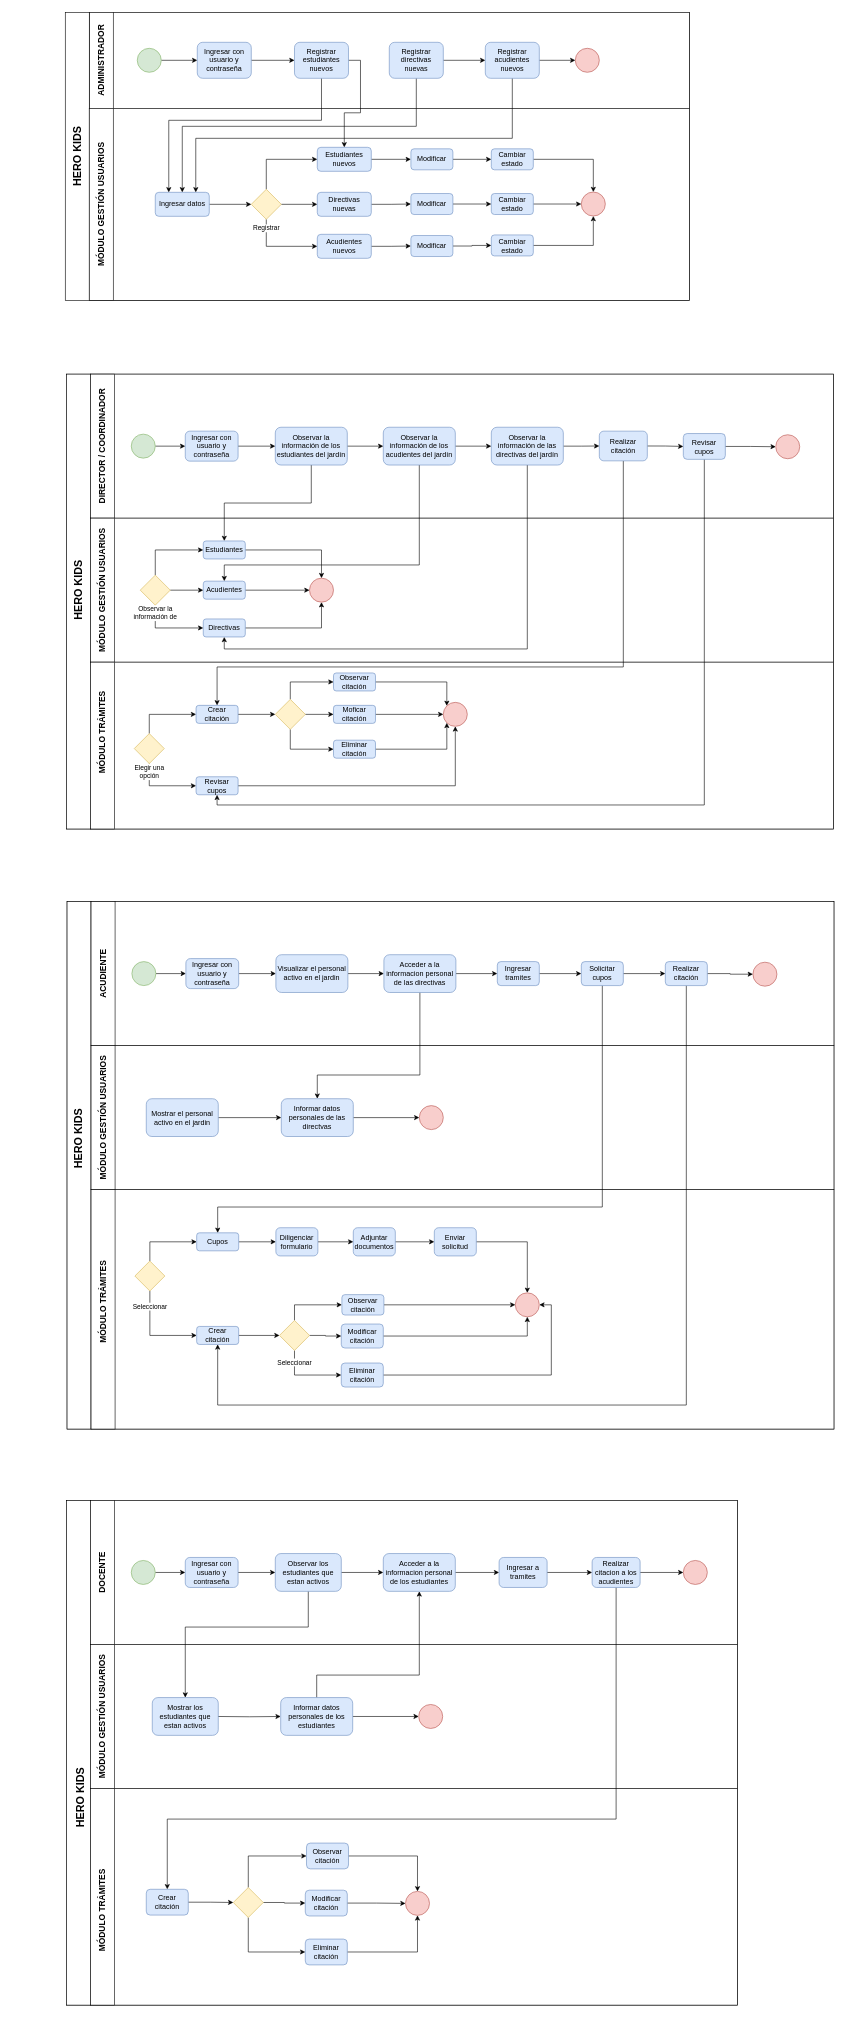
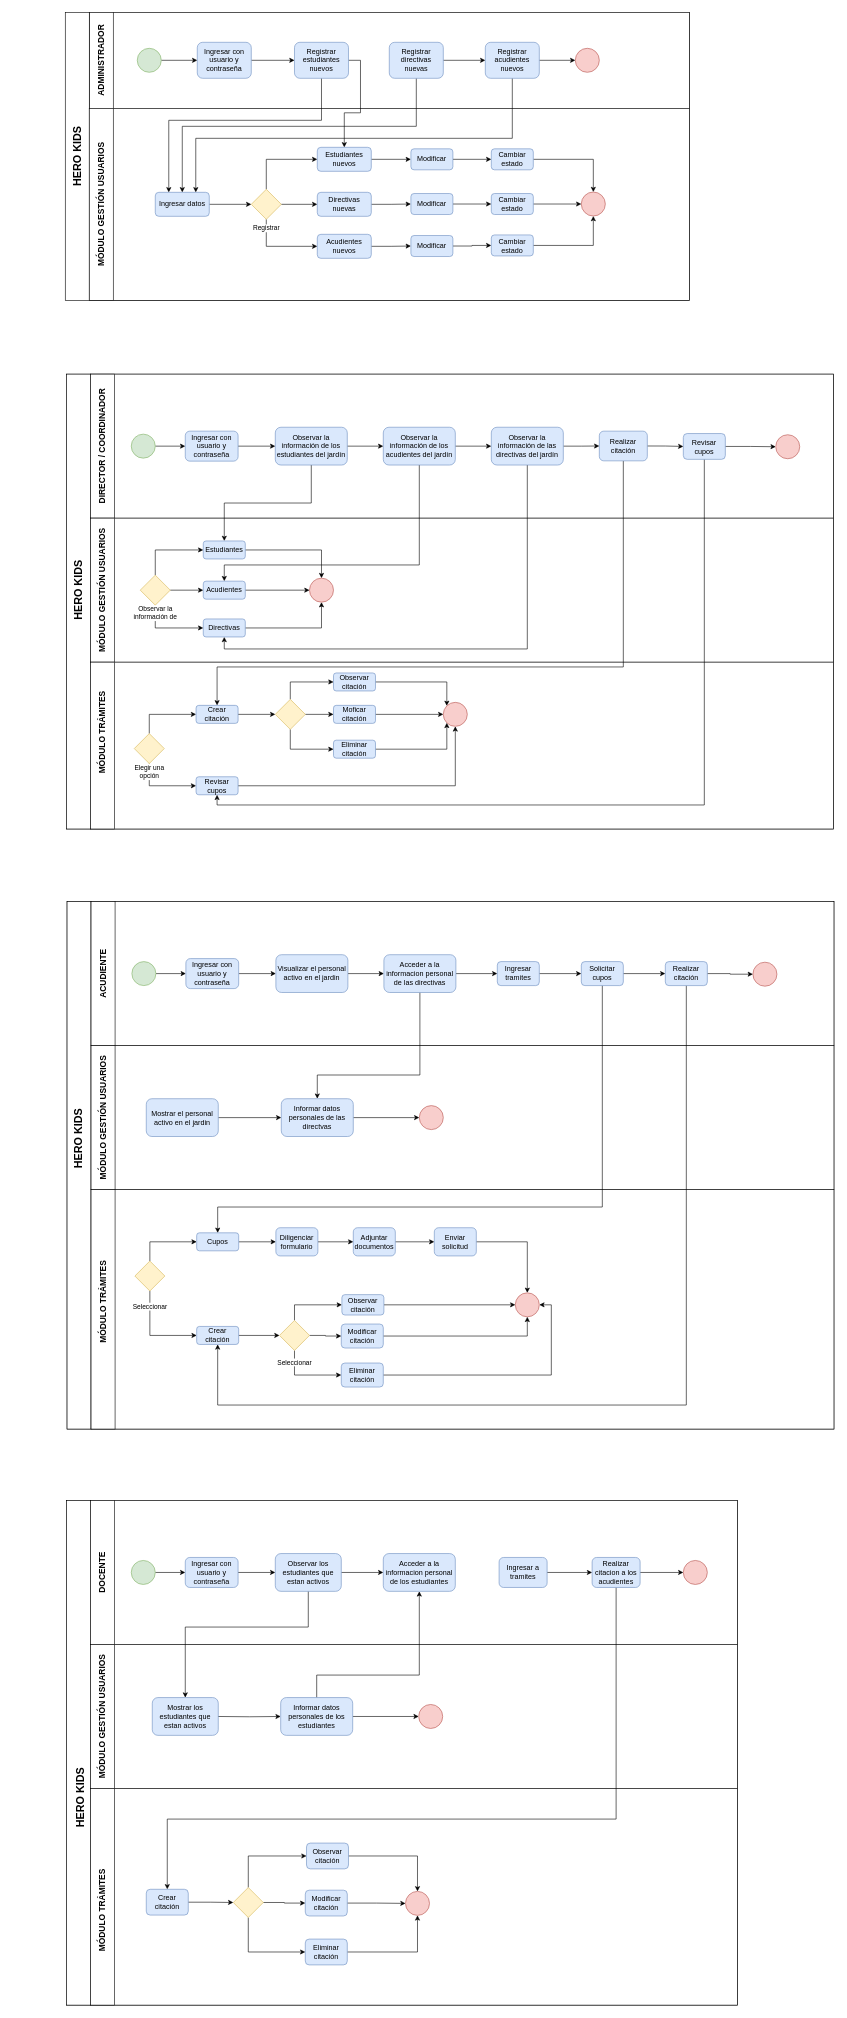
(475, 1572) -> none
